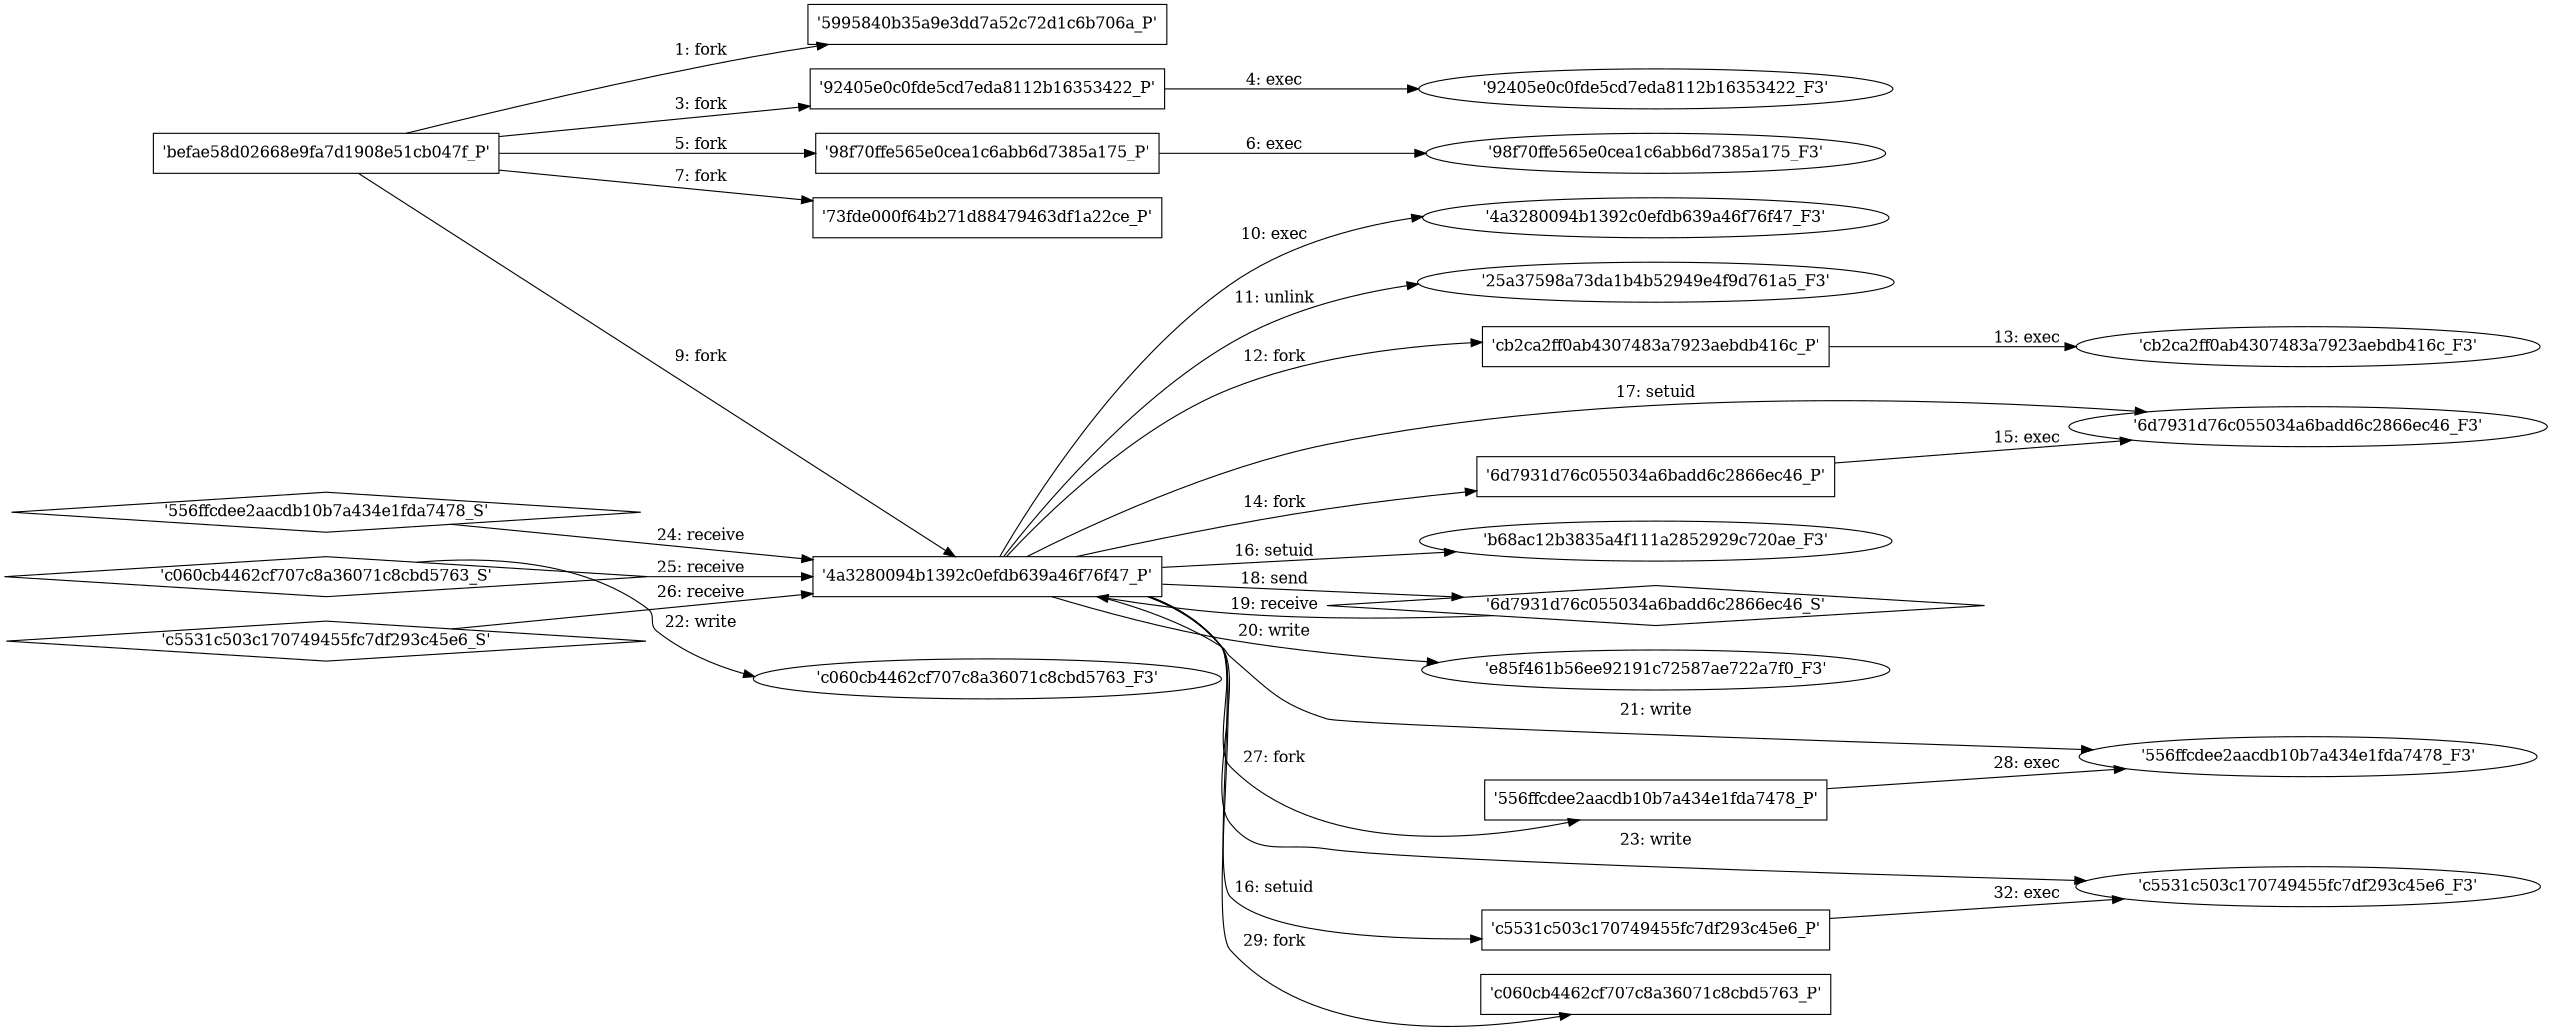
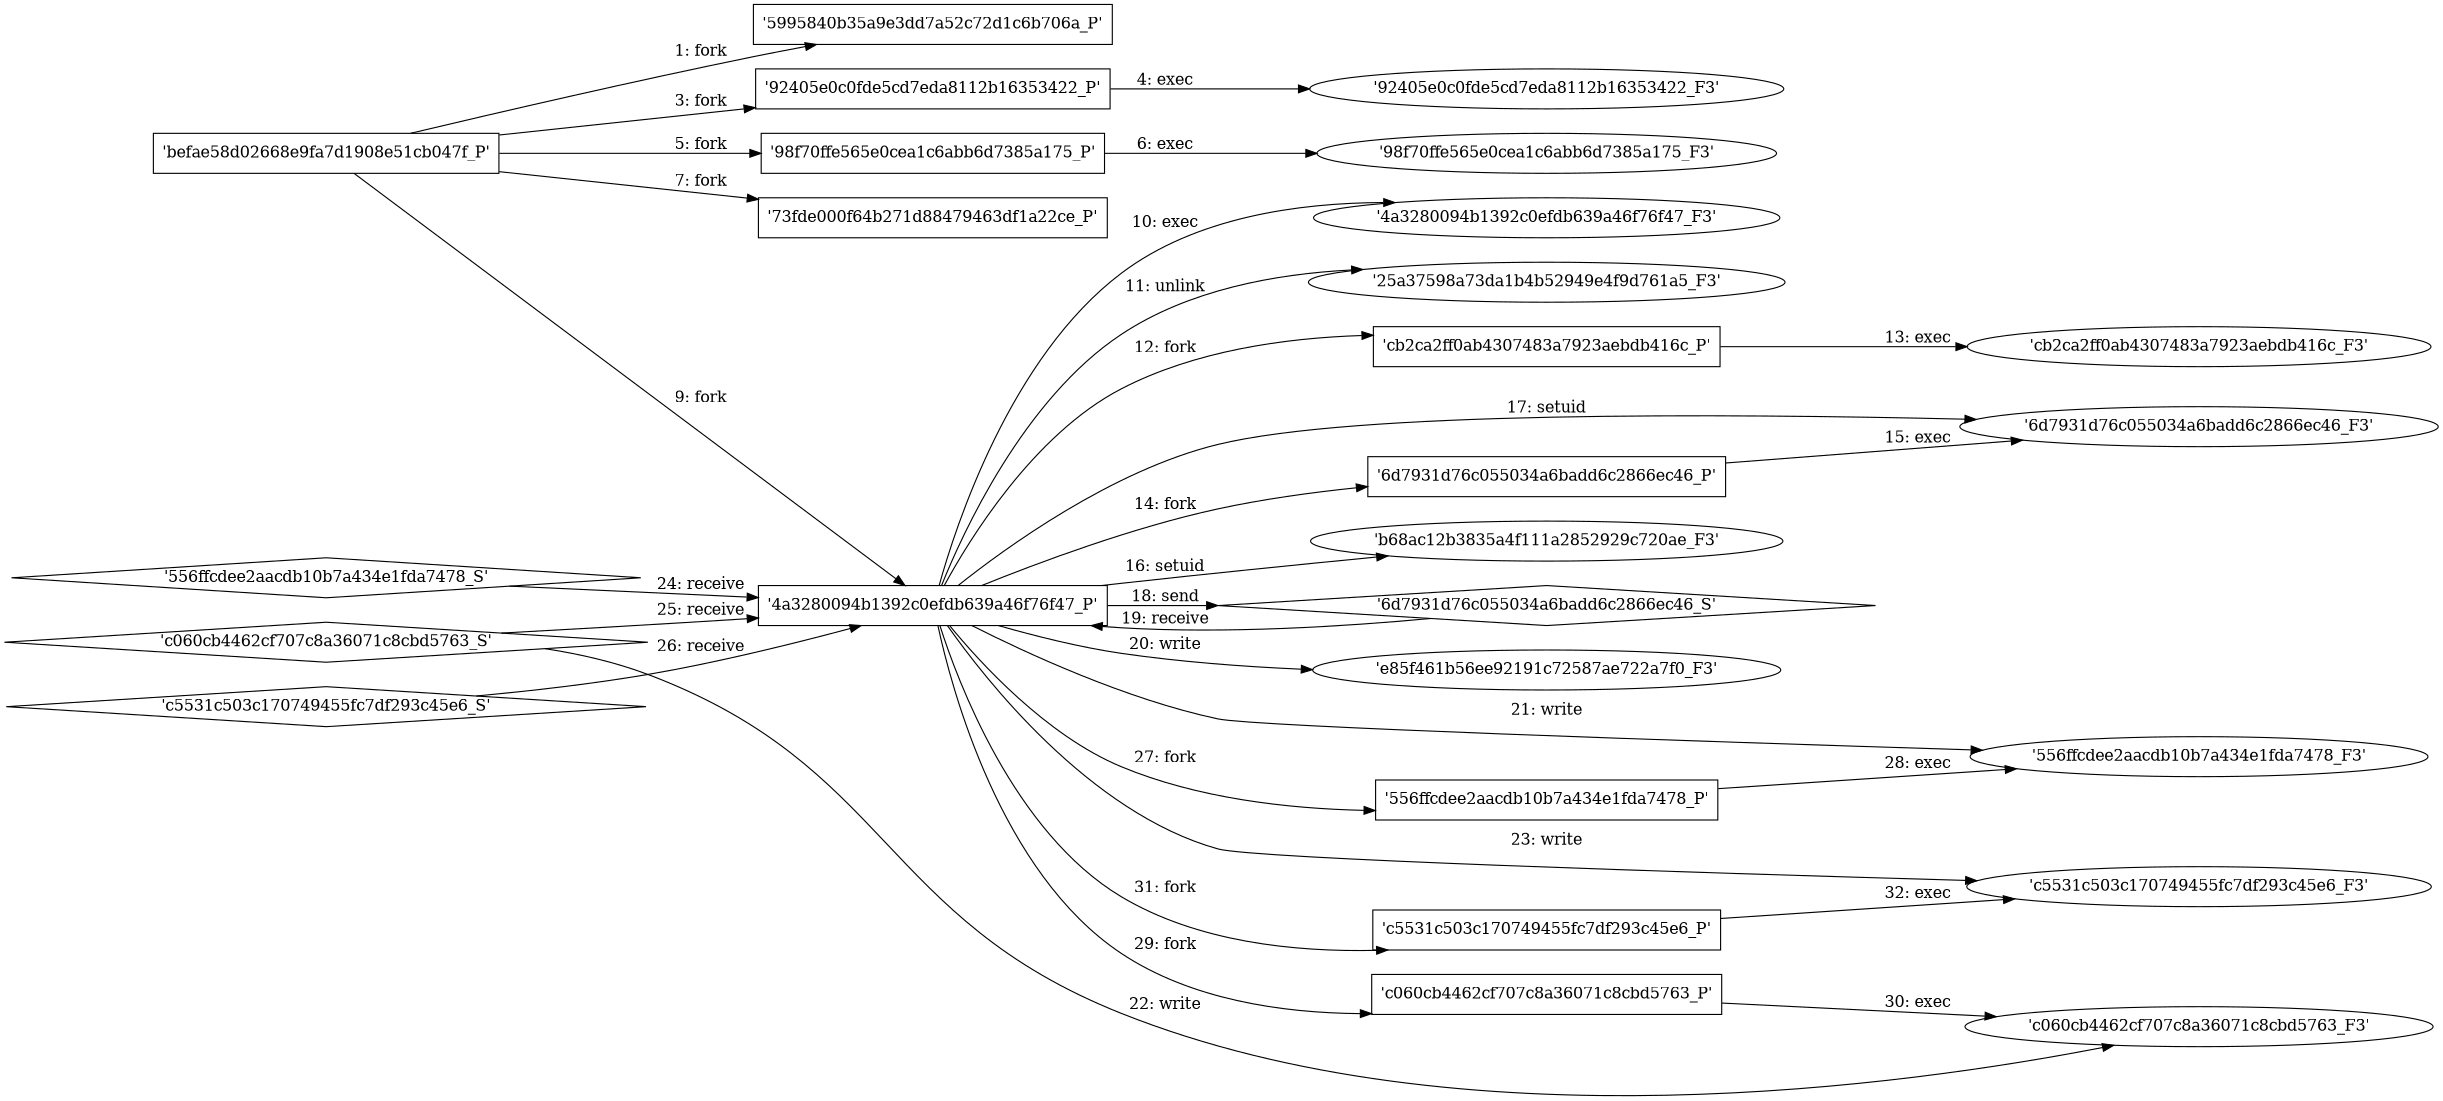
(1274, 888) -> (1165, 888)
none -> (1853, 1010)
